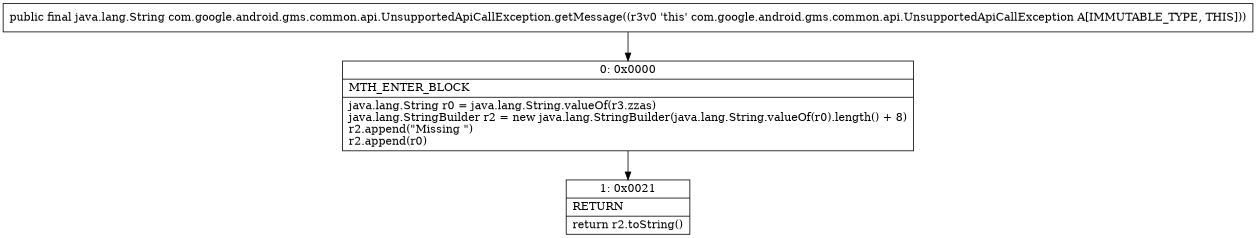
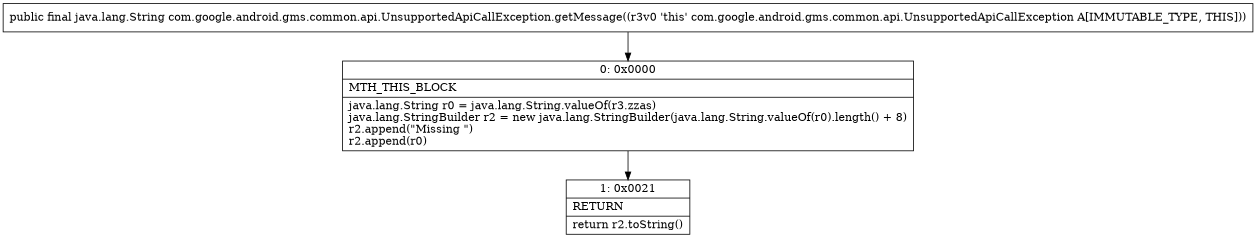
(410, 88) -> (403, 88)
